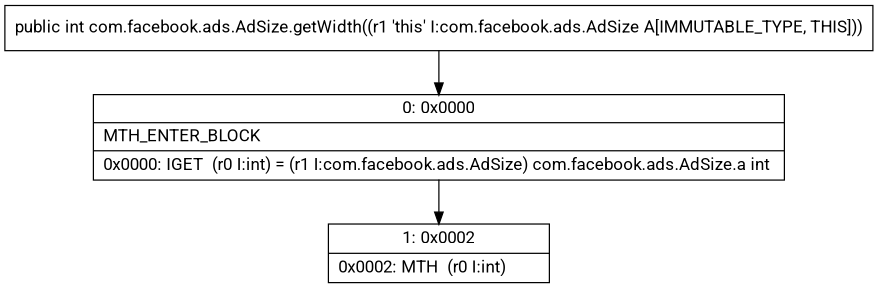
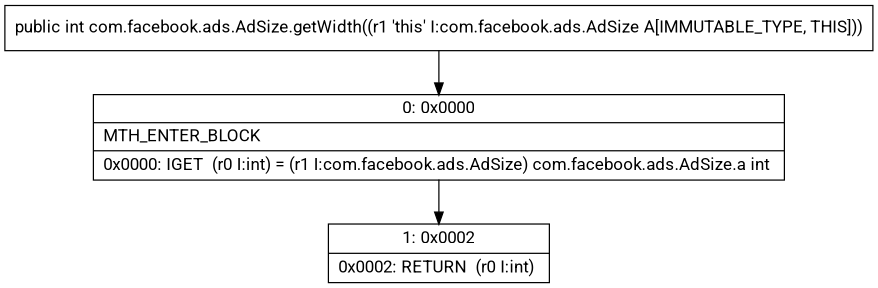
(425, 267) -> (439, 267)
